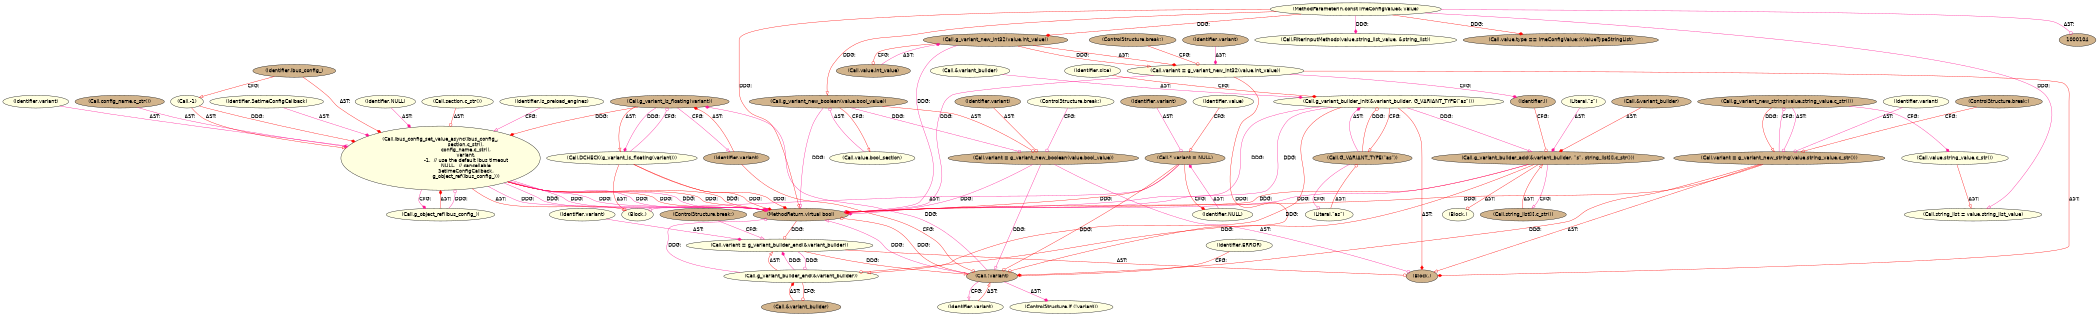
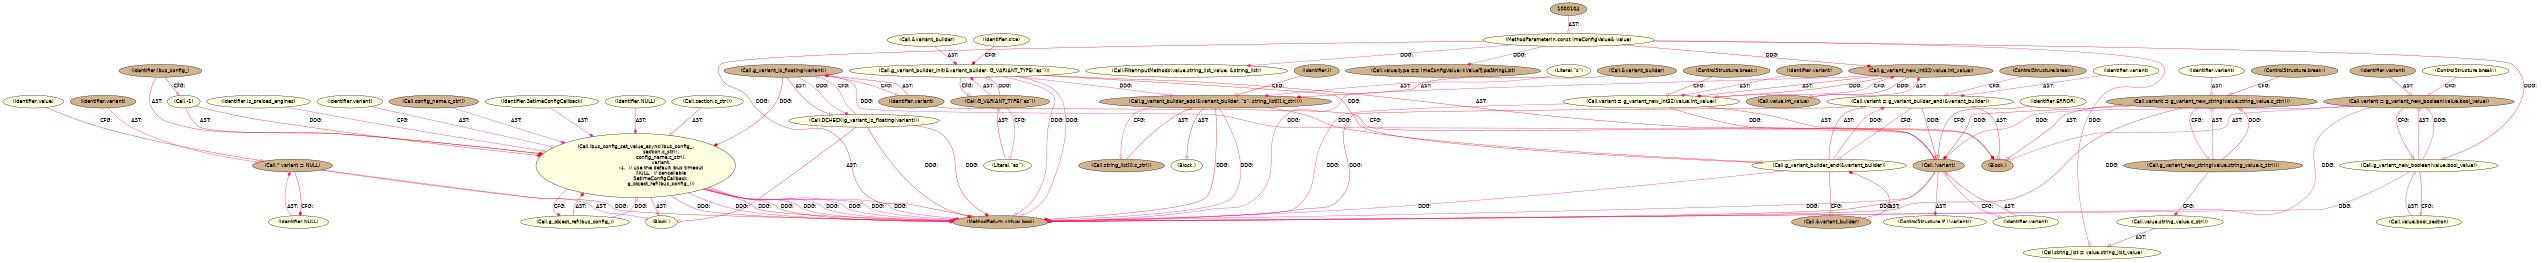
(1757, 12) -> (1569, 23)
(1456, 24) -> (1508, 55)
(884, 55) -> (1904, 86)
(1401, 82) -> (1803, 94)
(828, 102) -> (2419, 166)
none -> (2399, 132)
(842, 202) -> (1434, 128)
(1019, 204) -> (633, 212)
(1093, 220) -> none
(791, 229) -> (1414, 112)
(813, 261) -> (1907, 121)
